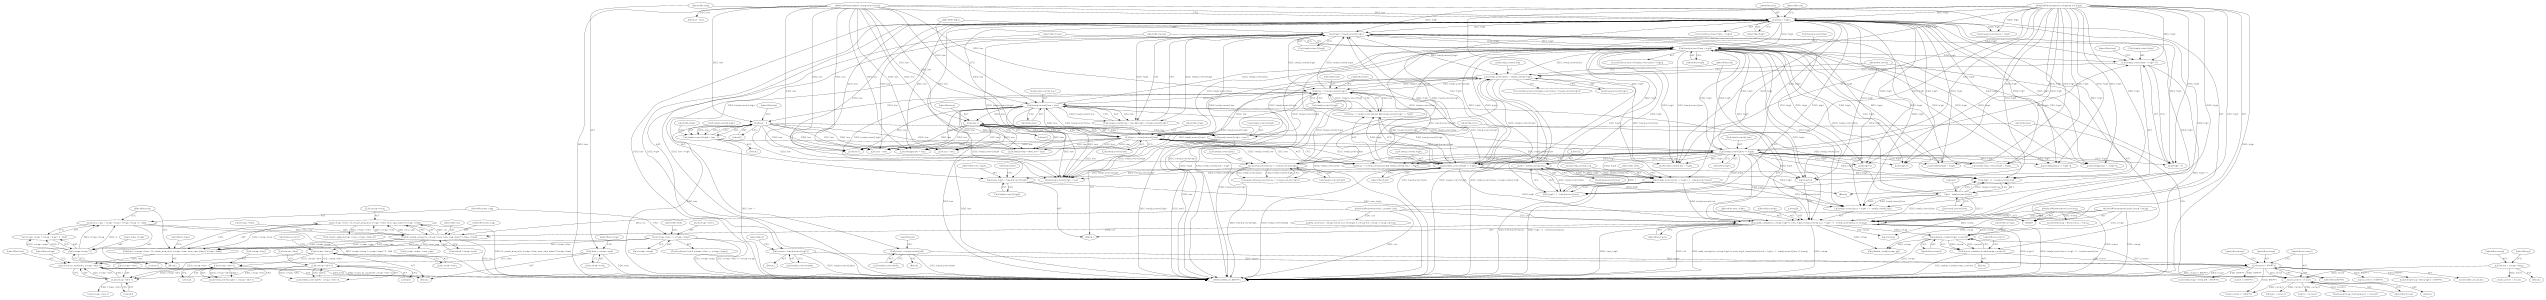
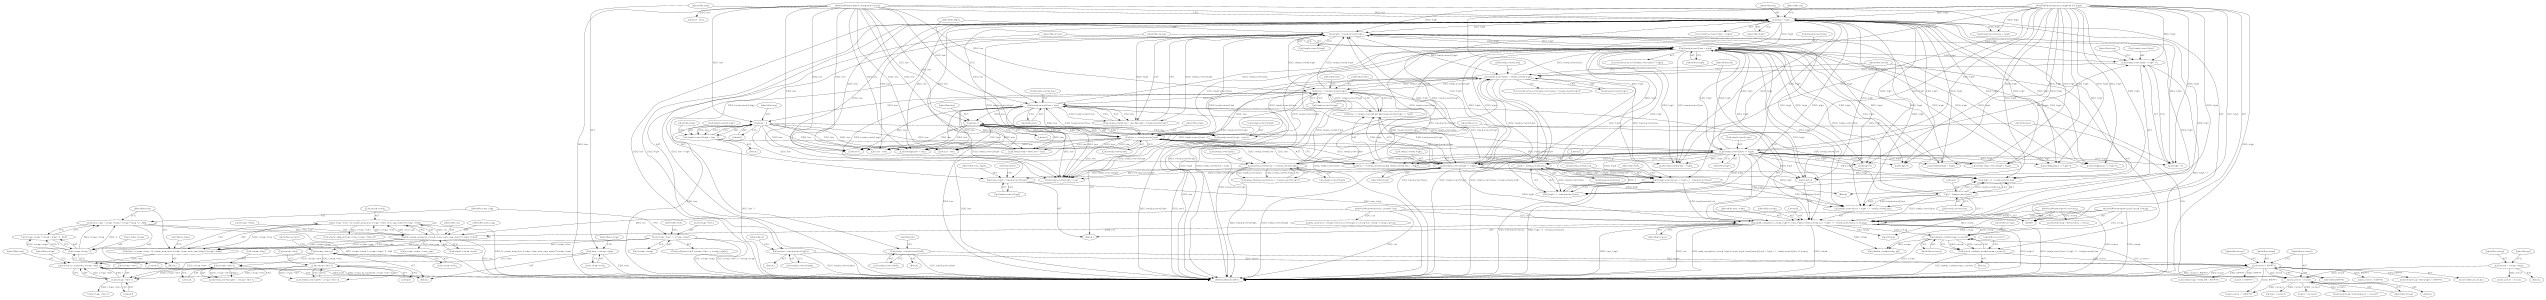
(1227, 280) -> (1227, 280)
